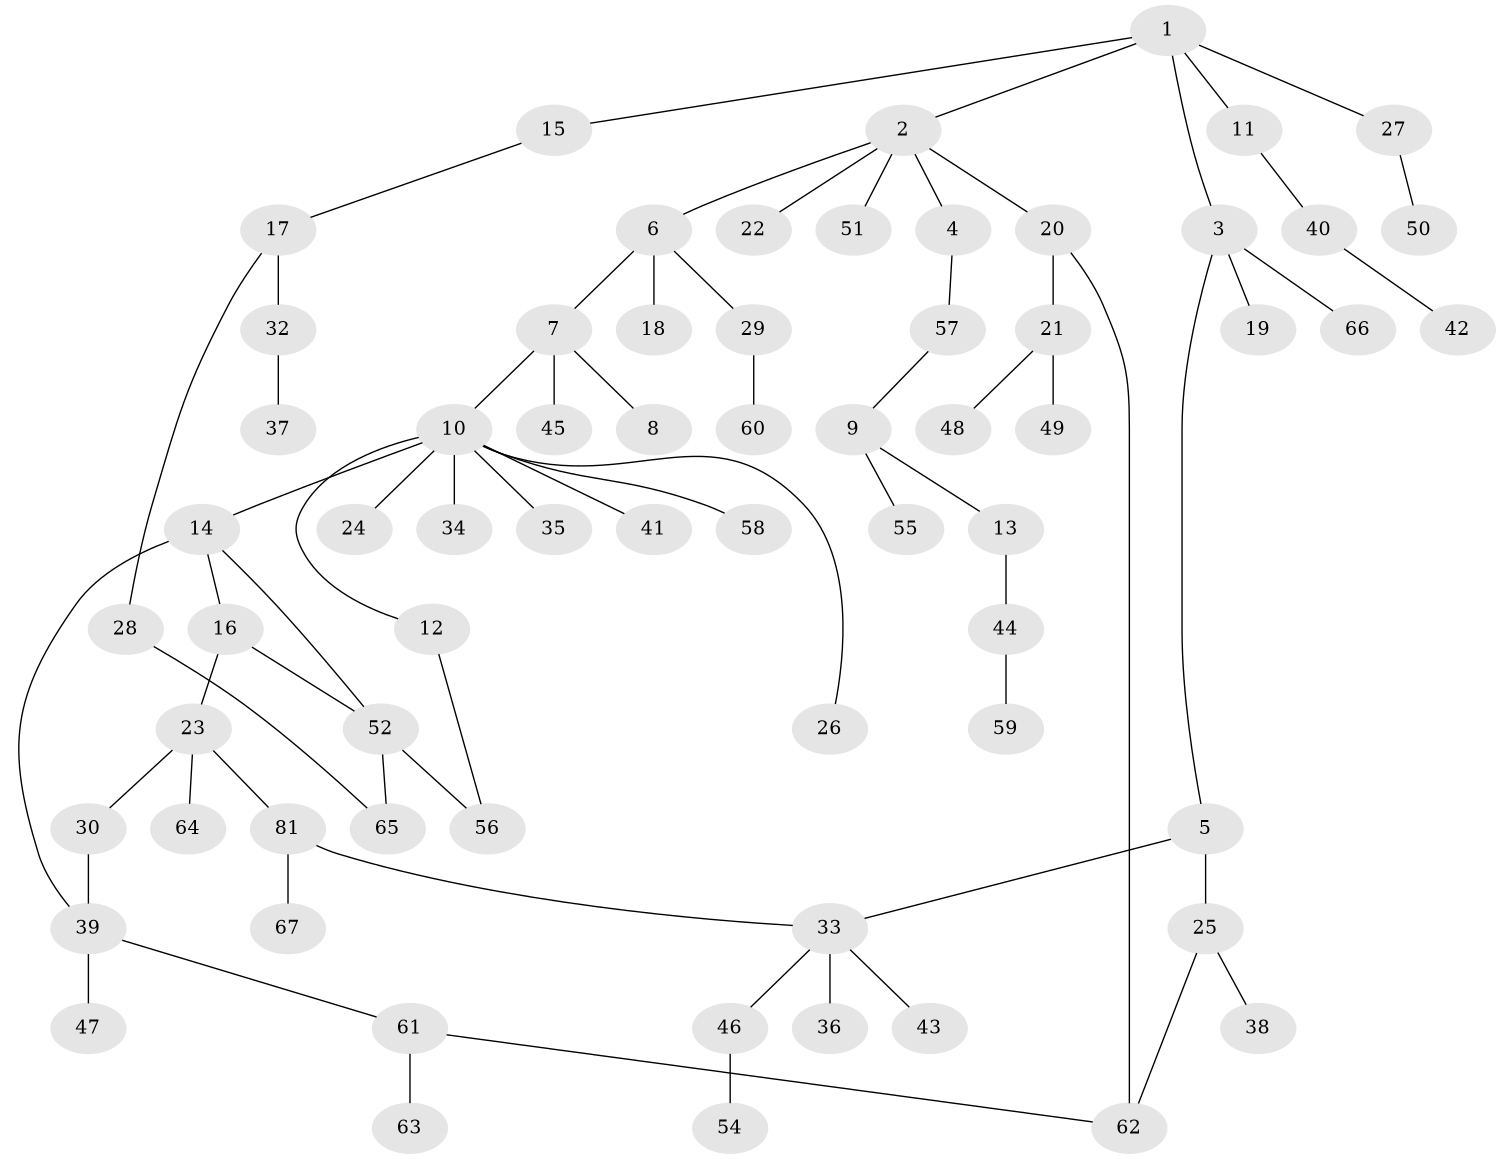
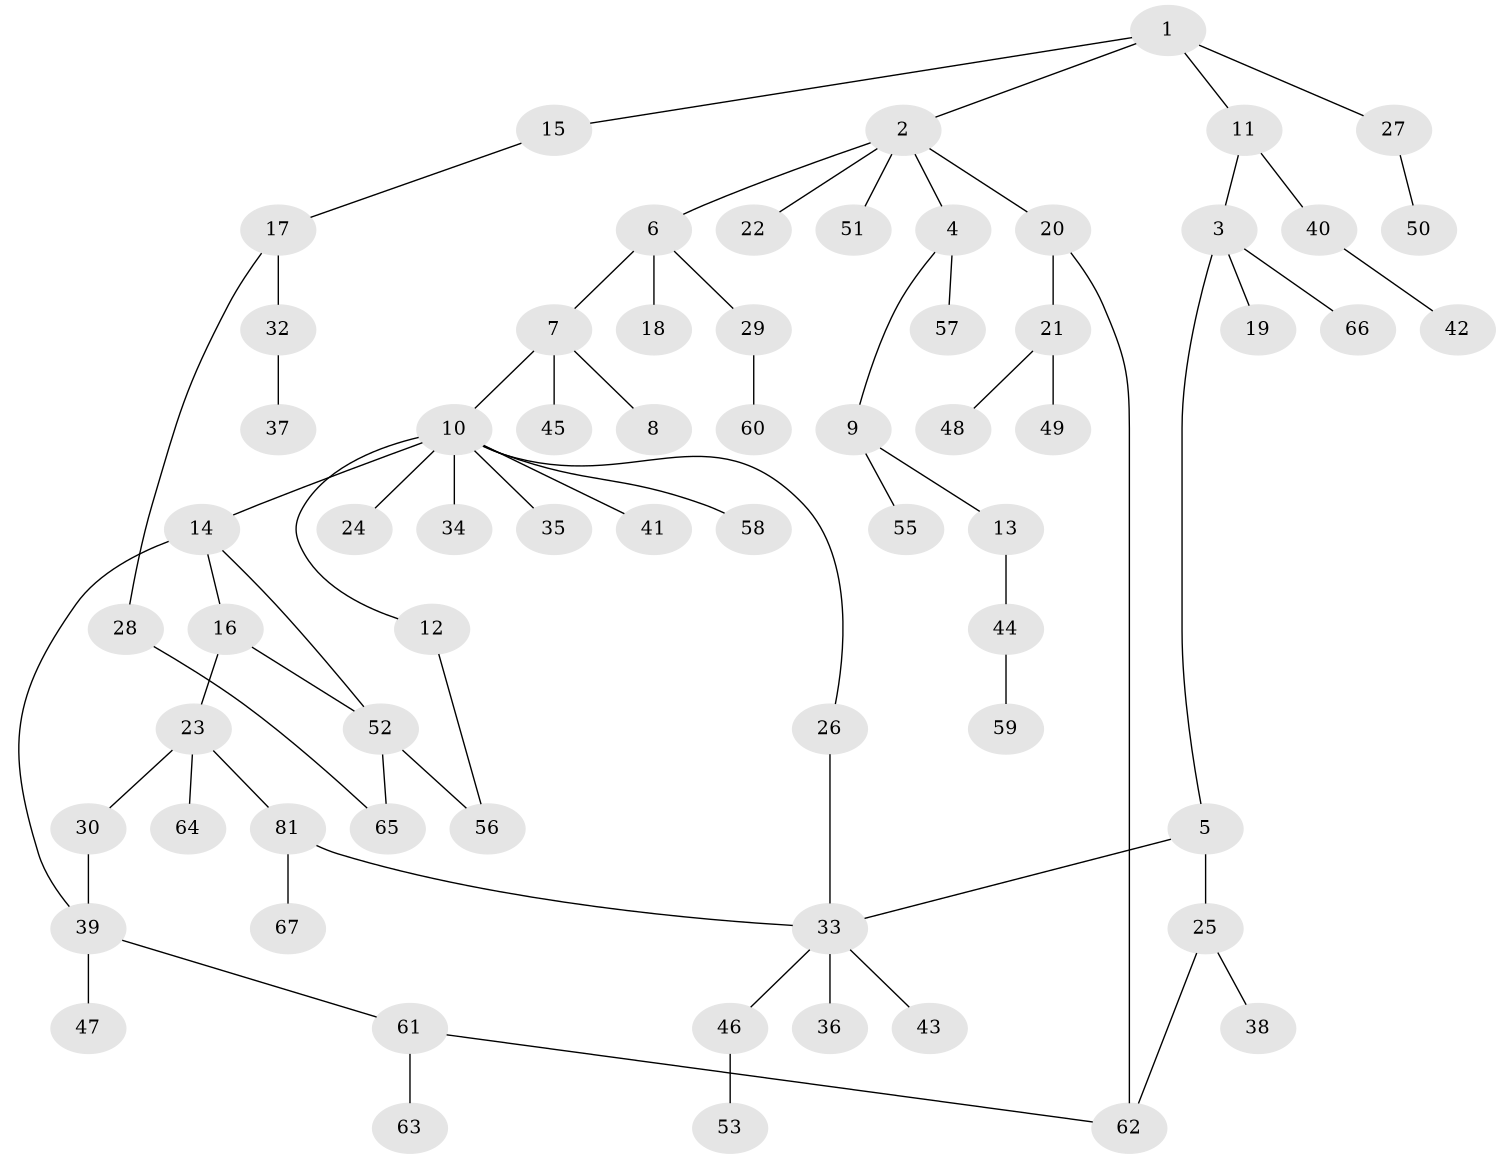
(1188, 132) -> (1232, 180)
(901, 380) -> (889, 324)
none -> (830, 829)
(730, 1128) -> (730, 1128)
